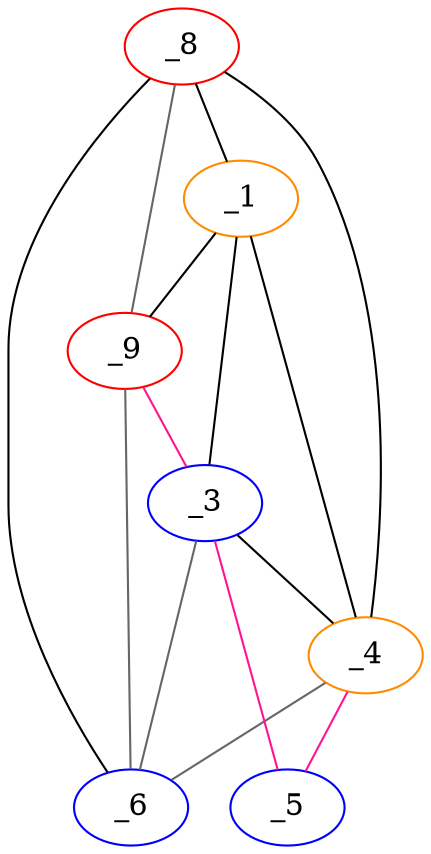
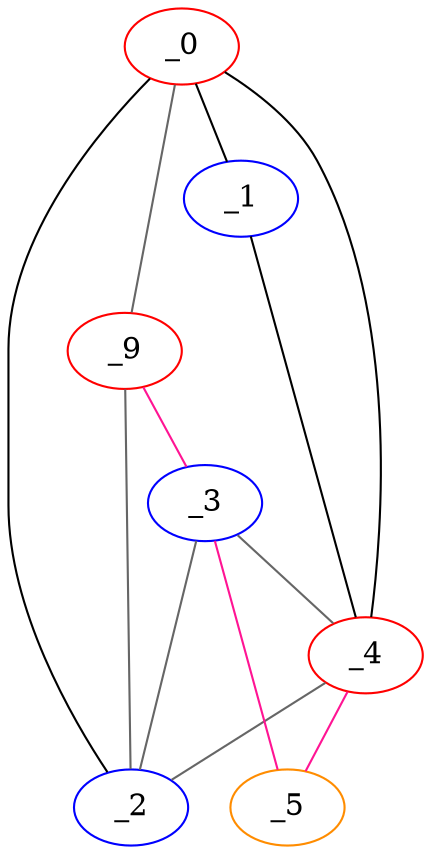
(182, 47) -> (182, 47)
(241, 199) -> (241, 199)
(183, 275) -> none
(223, 351) -> none
(285, 579) -> (285, 579)
(366, 655) -> (366, 655)
(131, 808) -> (131, 808)
(287, 808) -> (287, 808)
